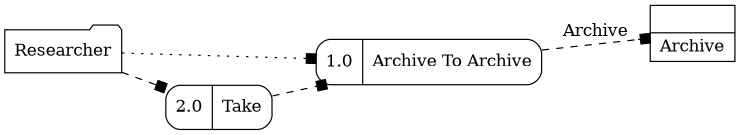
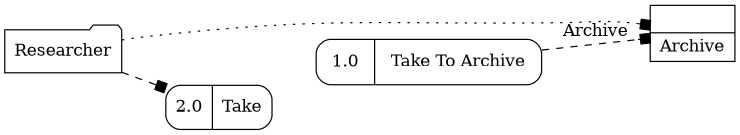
(213, 56) -> (380, 23)
(452, 61) -> (458, 61)
(294, 91) -> none
